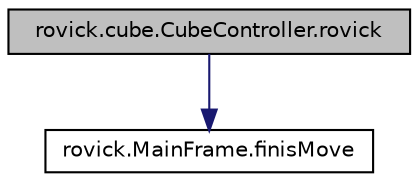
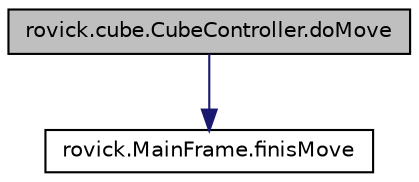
(209, 32) -> (209, 32)
